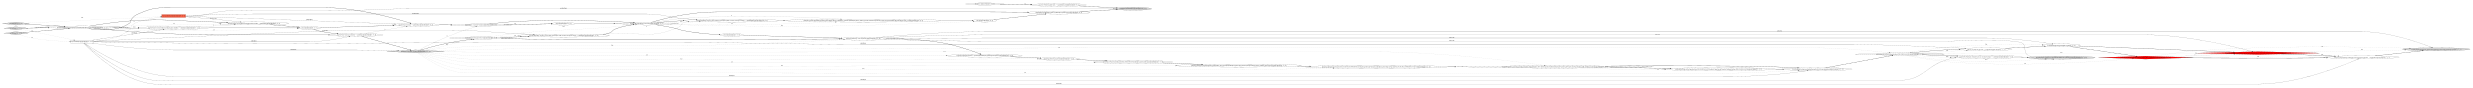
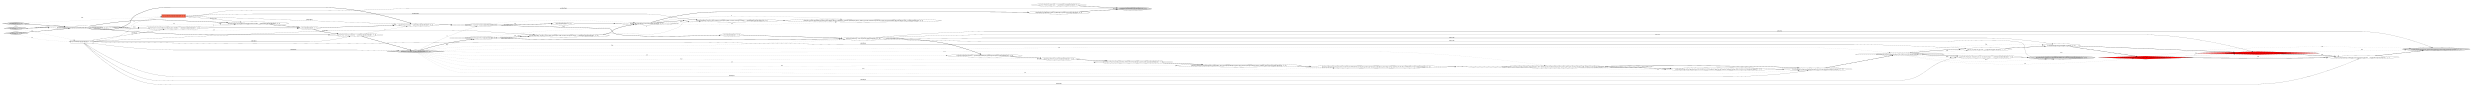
(985, 4) -> none
(562, 20) -> (562, 20)
(985, 21) -> none
(687, 31) -> (611, 30)
